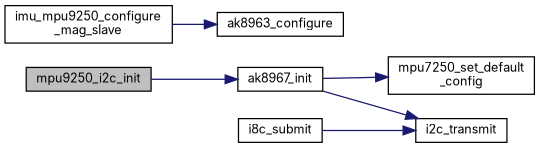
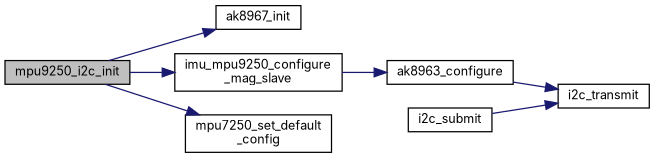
none -> (146, 72)
(349, 78) -> (146, 98)
(365, 103) -> (529, 85)
(280, 130) -> (450, 120)
